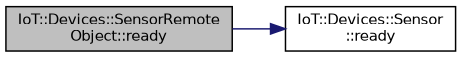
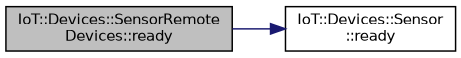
(119, 29) -> (119, 29)
